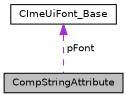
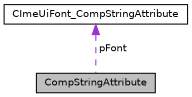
(64, 14) -> (96, 14)
